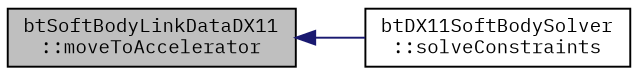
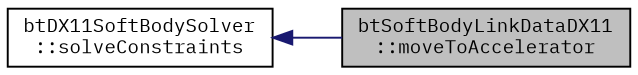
(340, 38) -> (317, 38)
